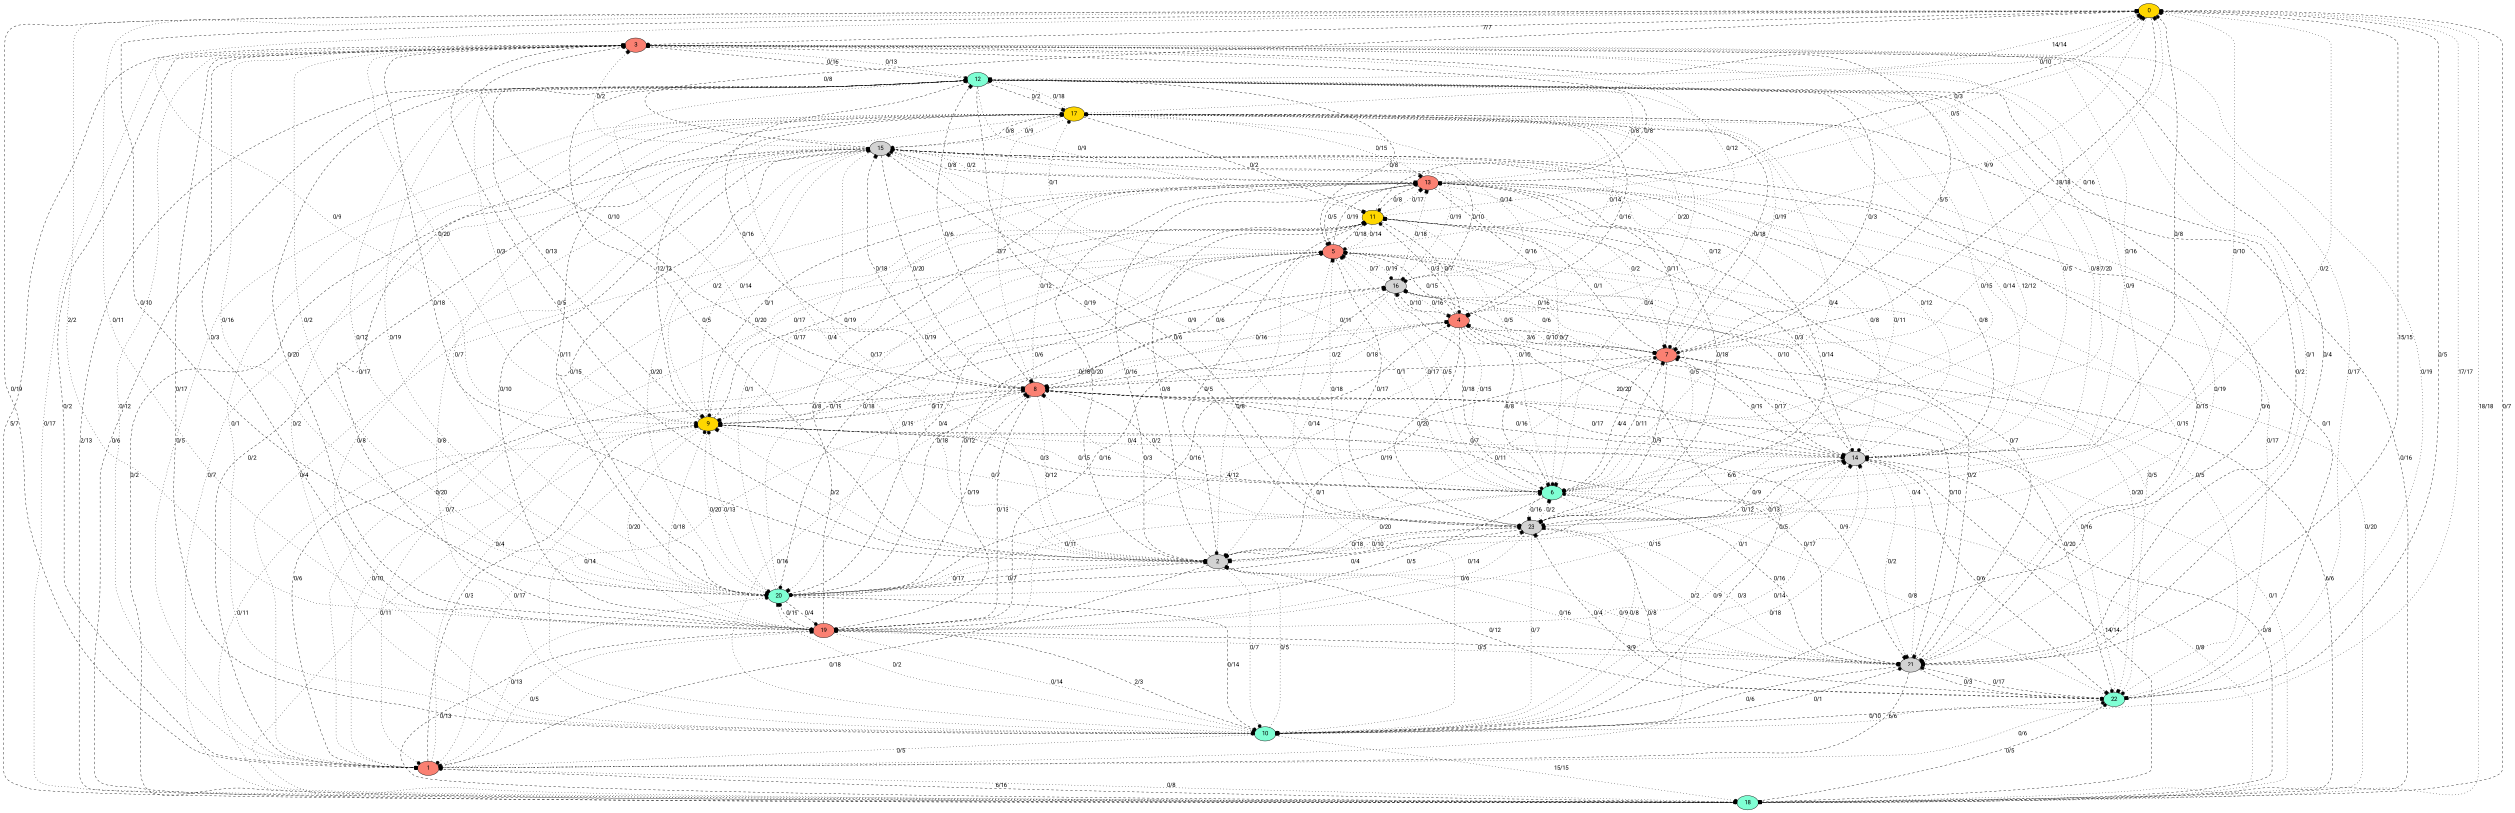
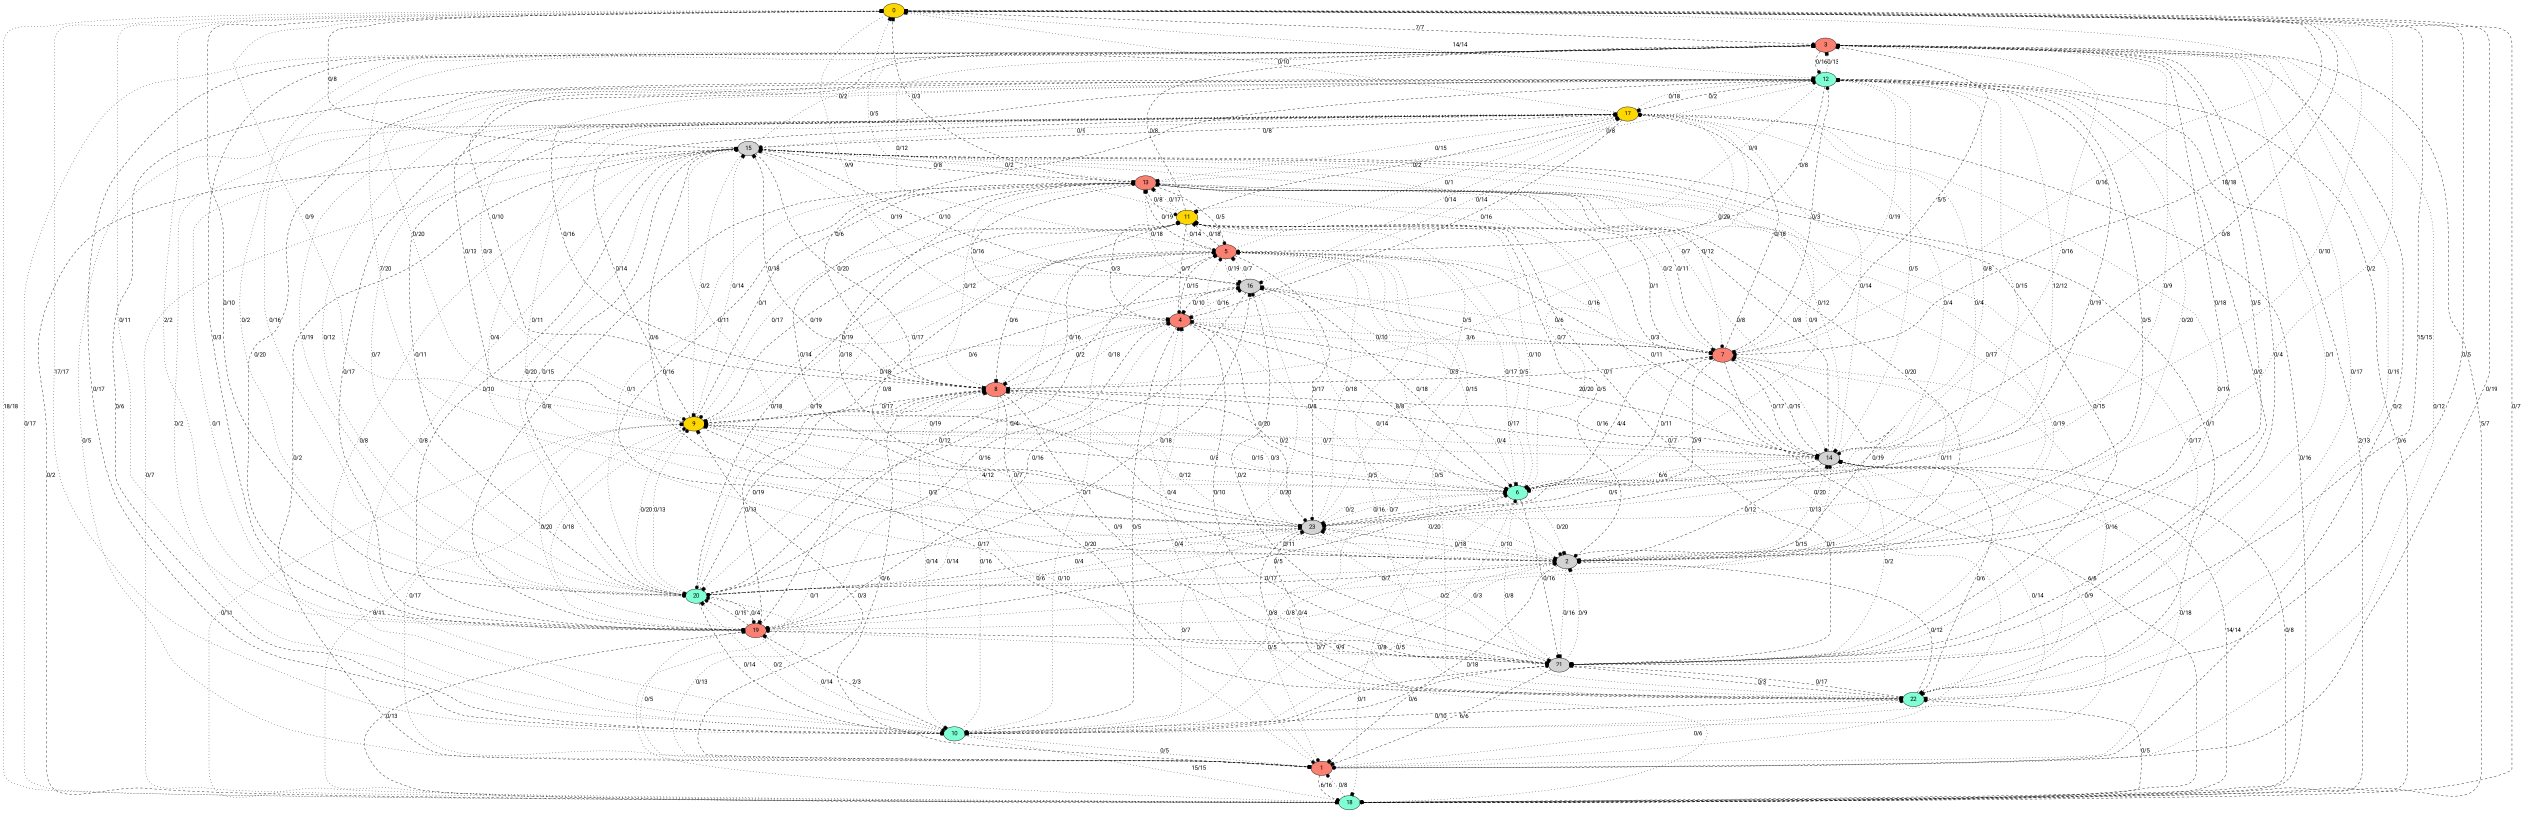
(664, 269) -> (621, 269)
(623, 296) -> none
(1783, 355) -> (1657, 355)
